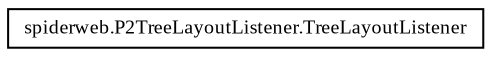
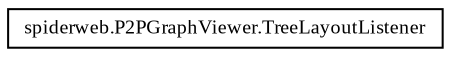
(246, 28) -> (225, 28)
